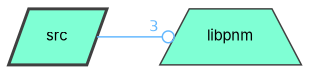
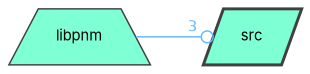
(130, 37) -> (168, 37)
